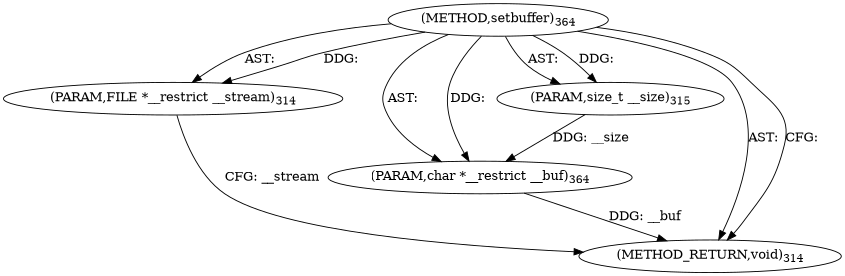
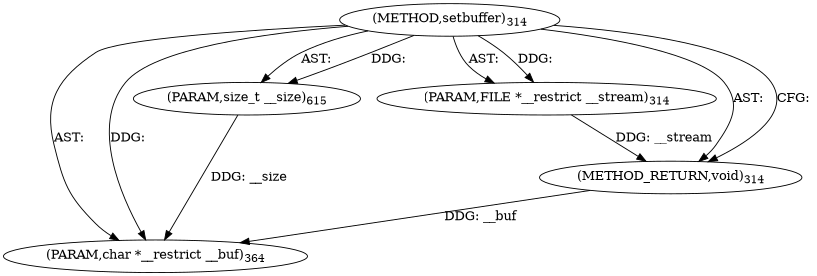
(565, 19) -> (517, 19)
(680, 97) -> (317, 97)
(272, 177) -> (664, 138)
(591, 216) -> (420, 216)
